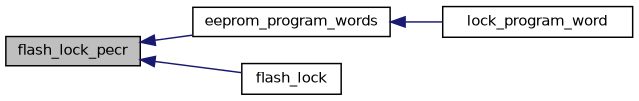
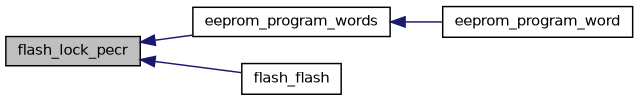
(538, 22) -> (538, 22)
(291, 79) -> (291, 79)
